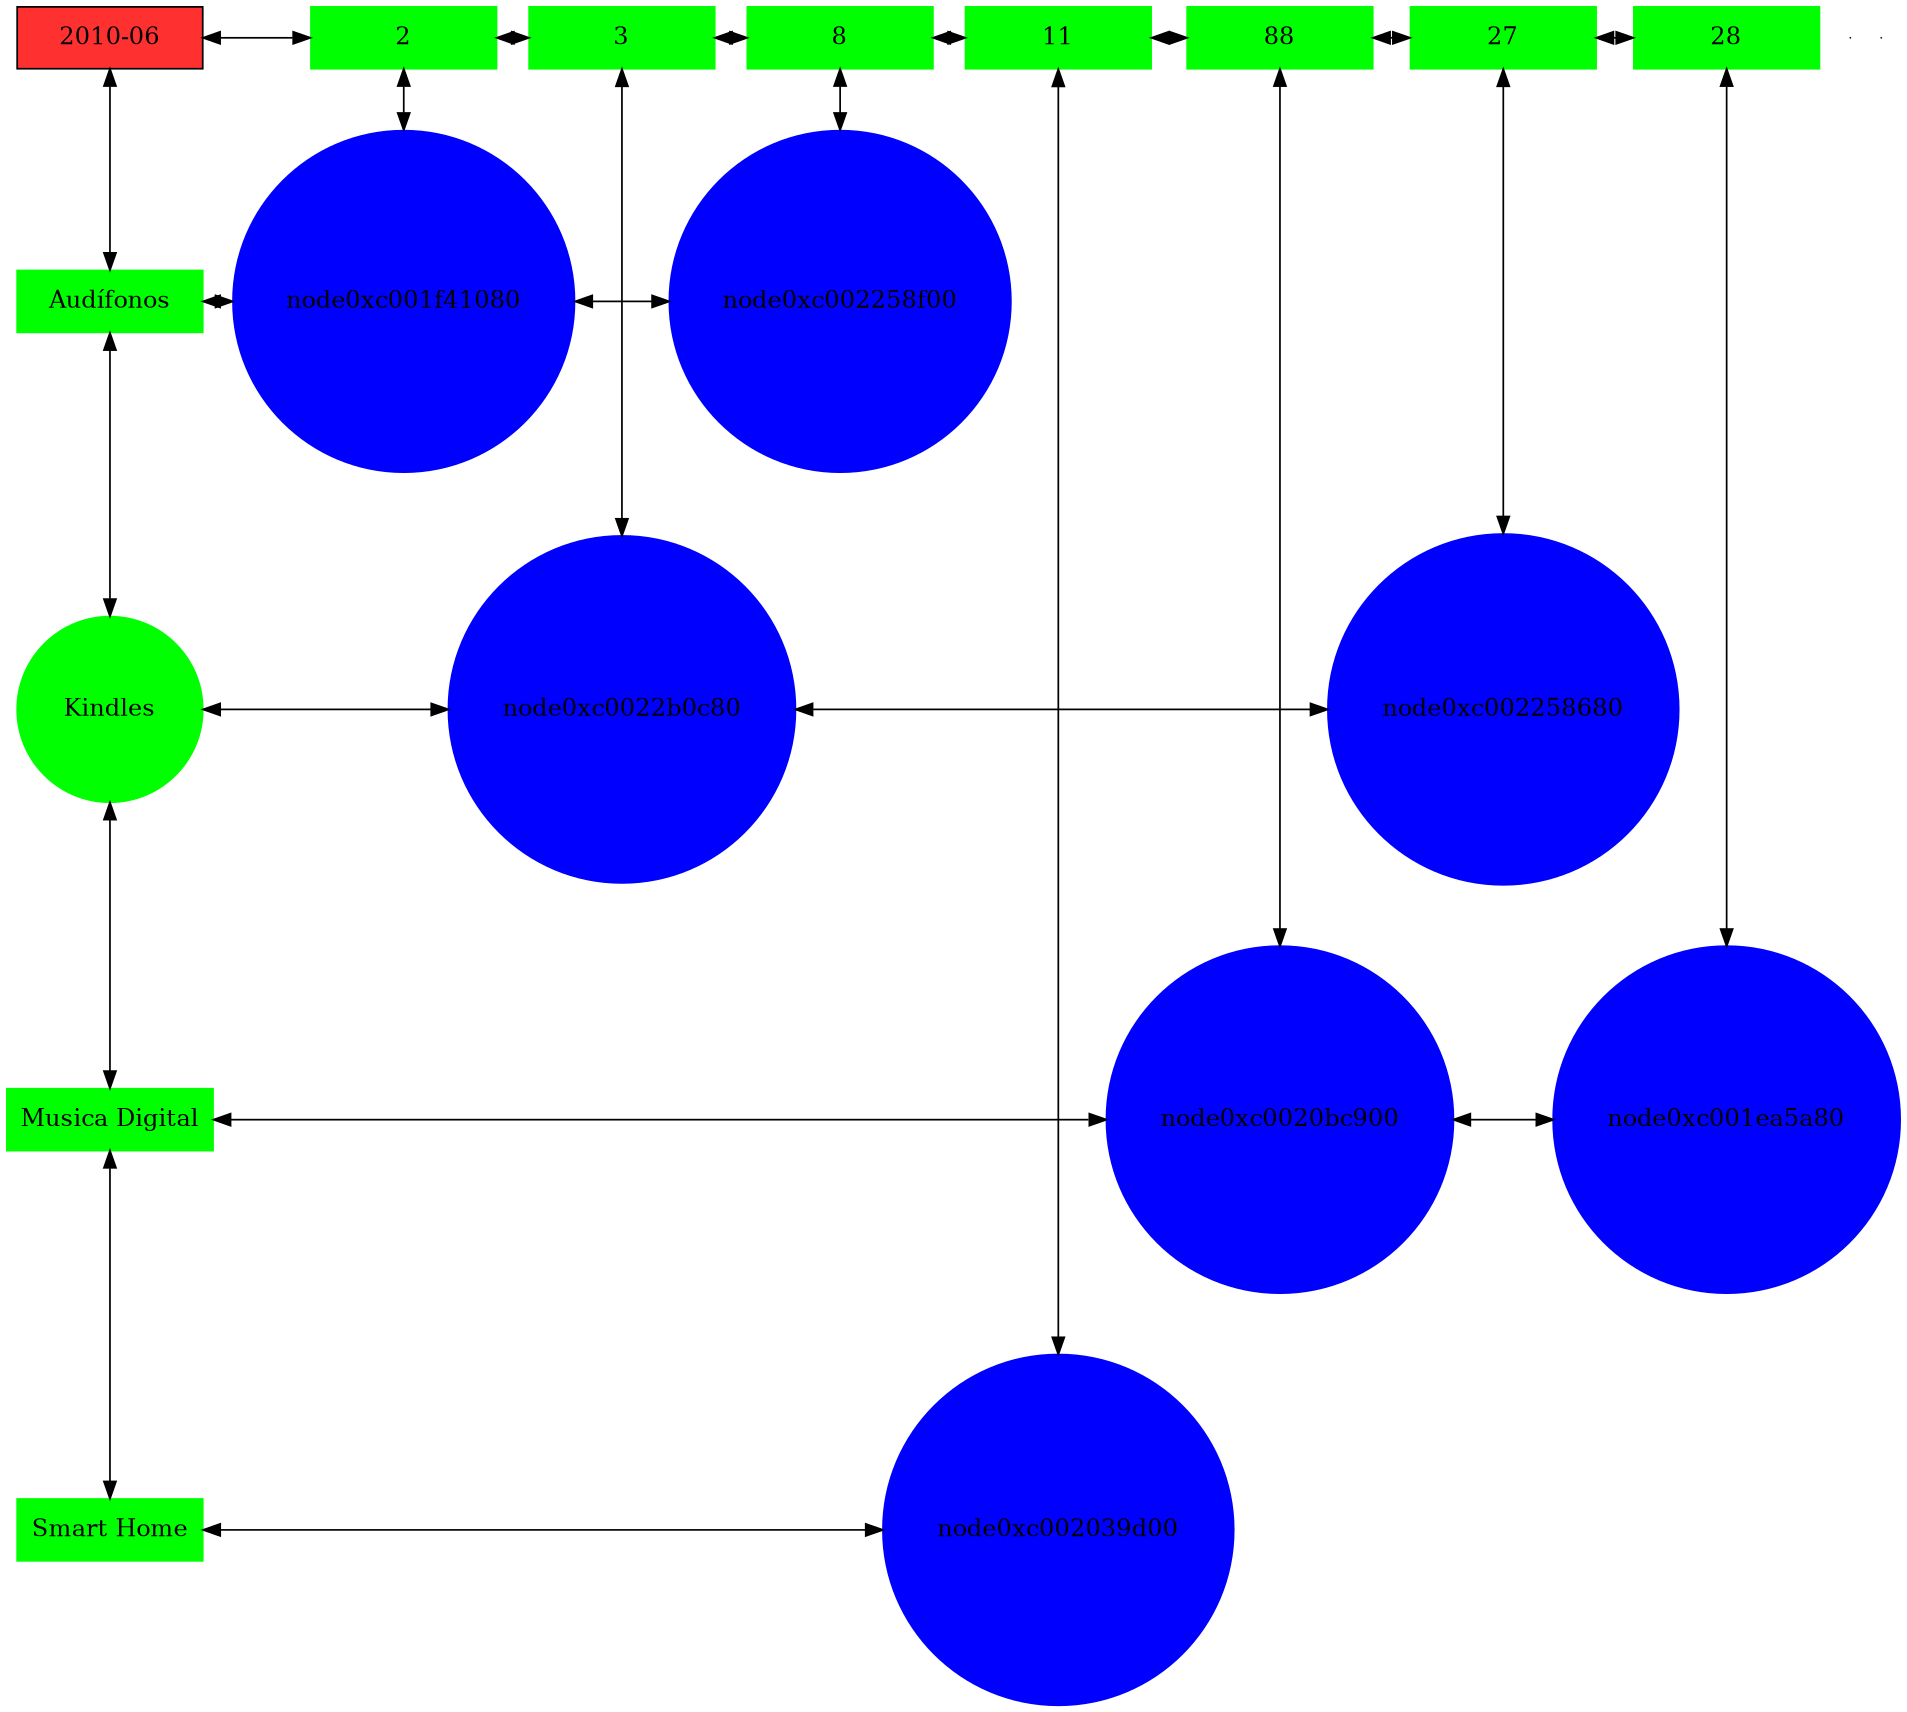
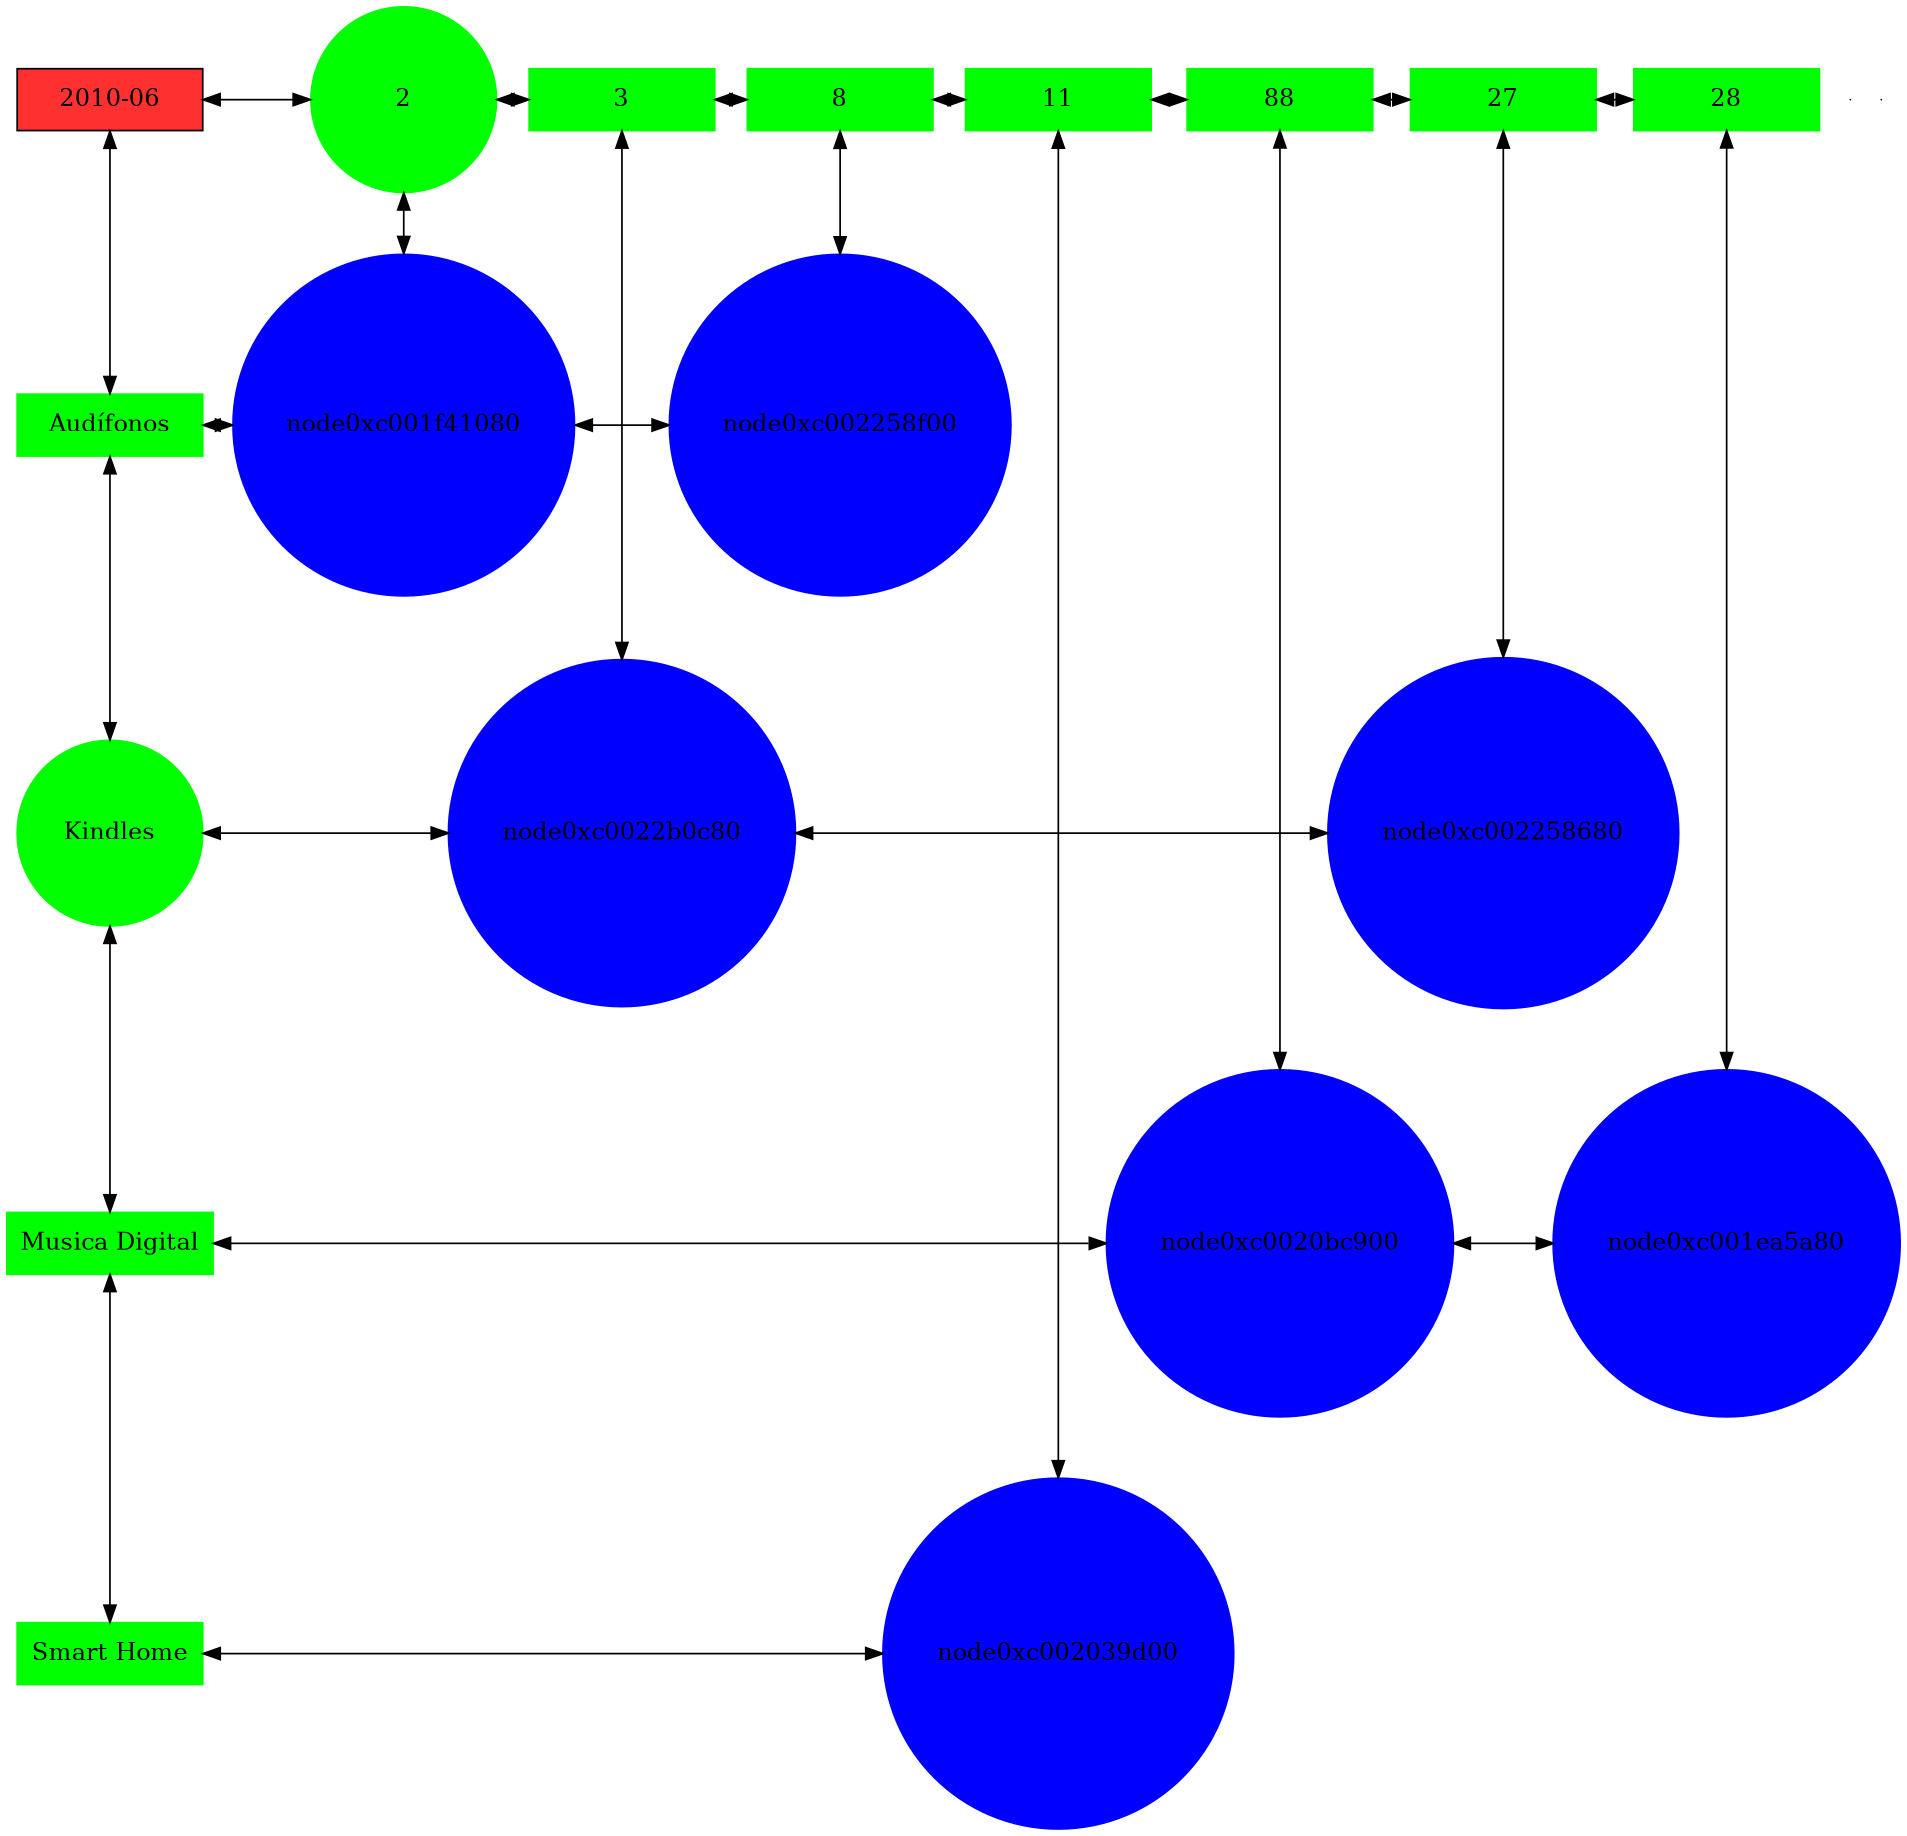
(404, 38) -> (404, 100)
